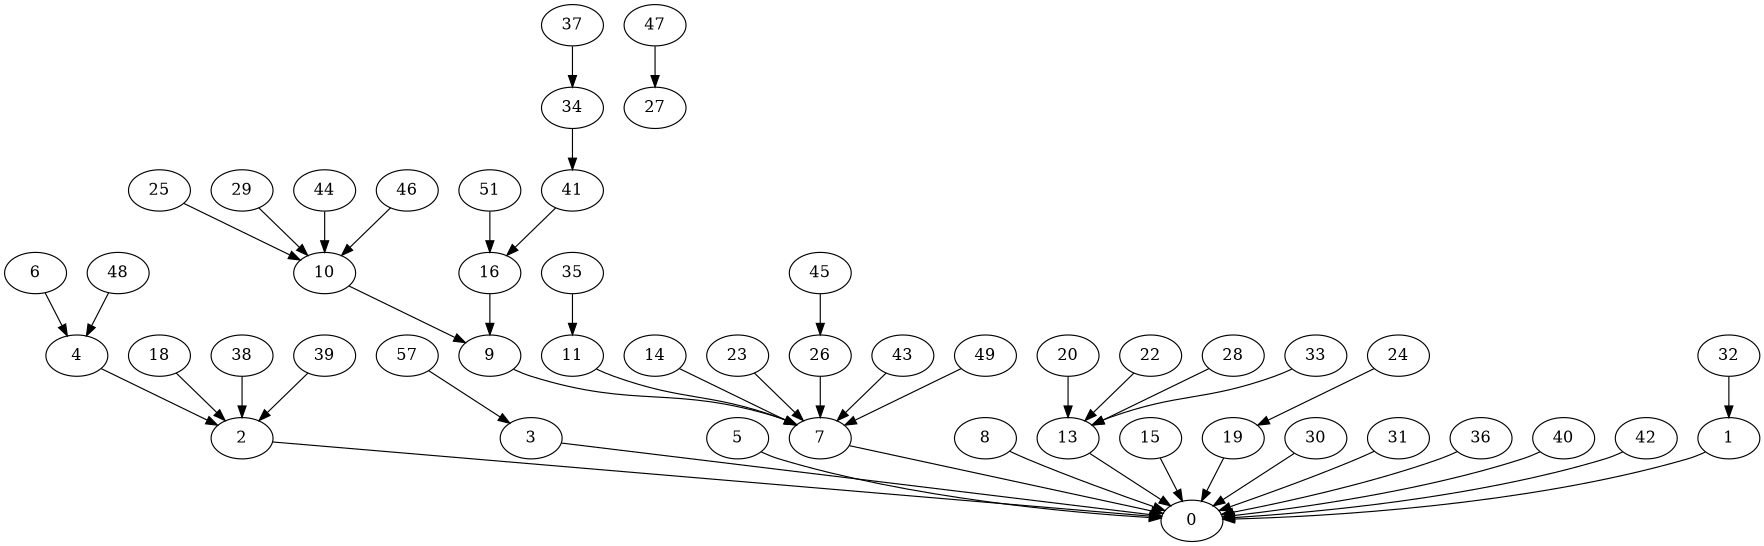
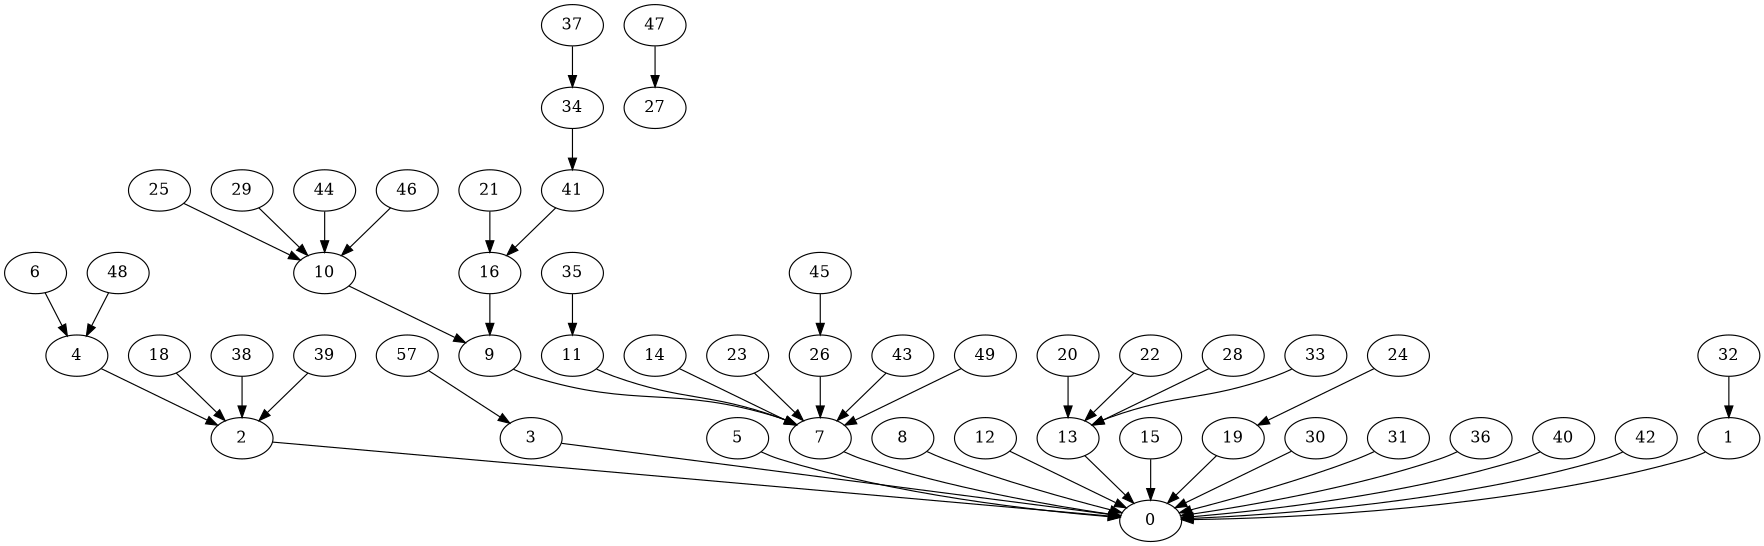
(490, 190) -> (490, 190)
none -> (985, 438)
